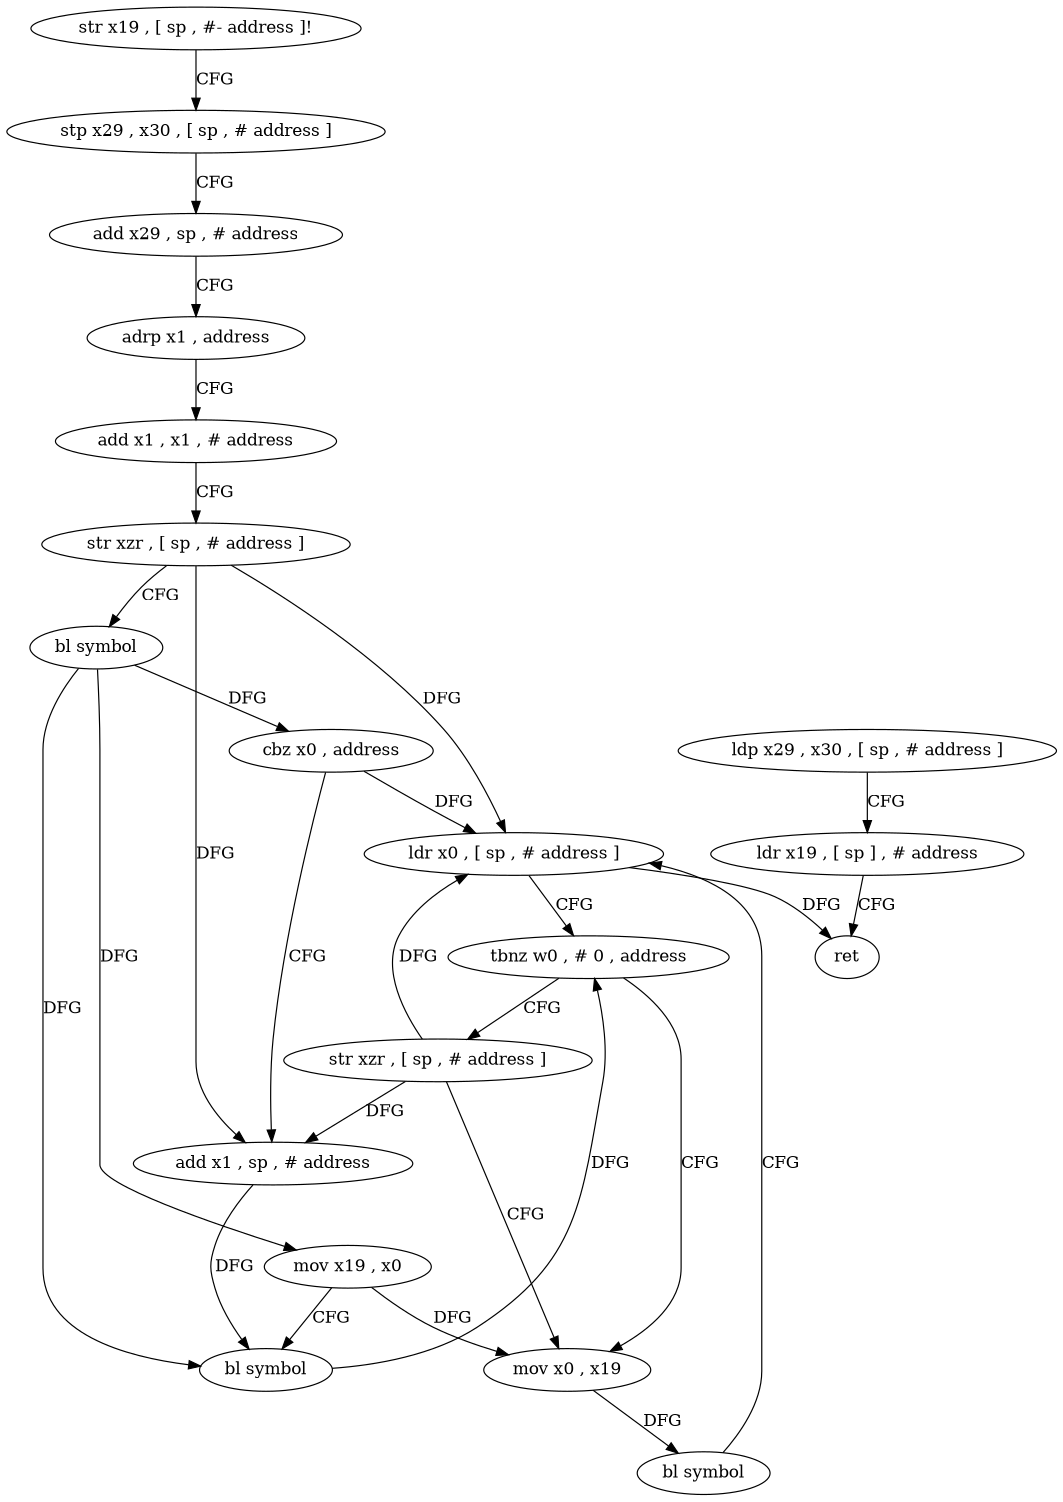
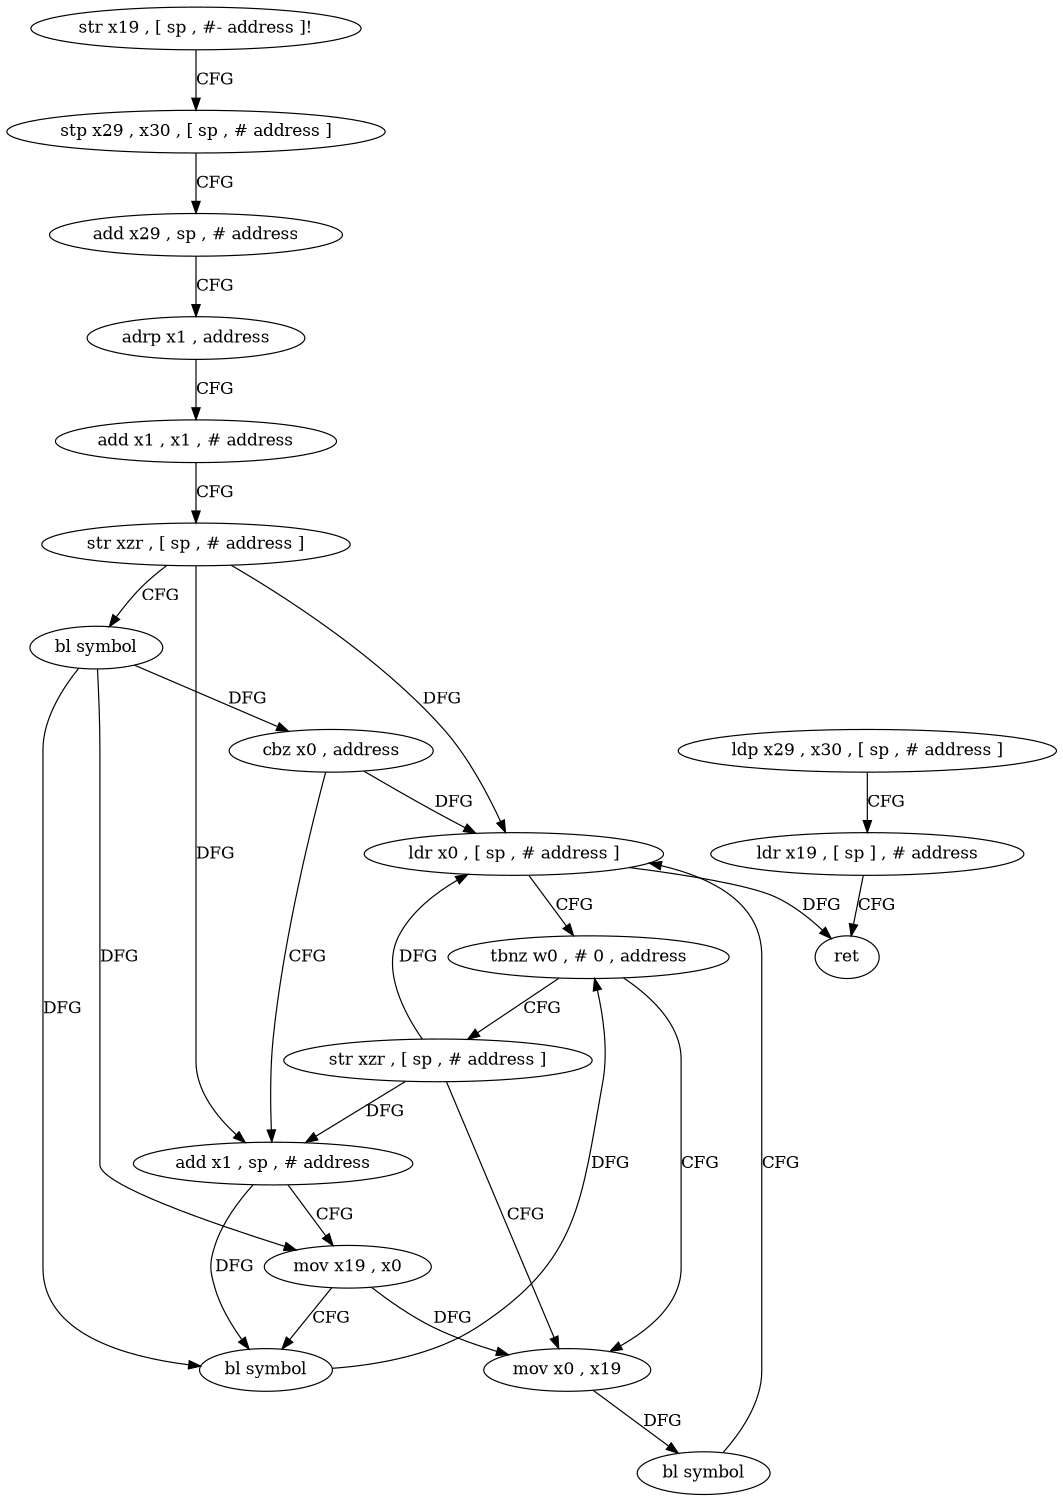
none -> (307, 1211)
